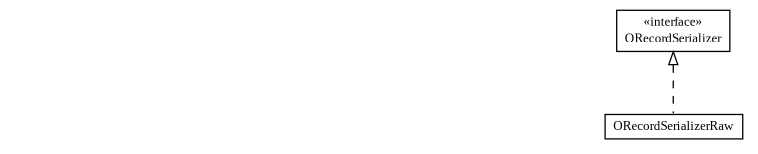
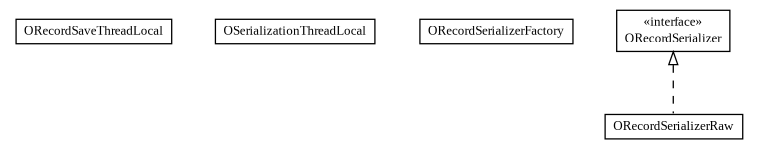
none -> (93, 31)
none -> (295, 31)
none -> (496, 31)
